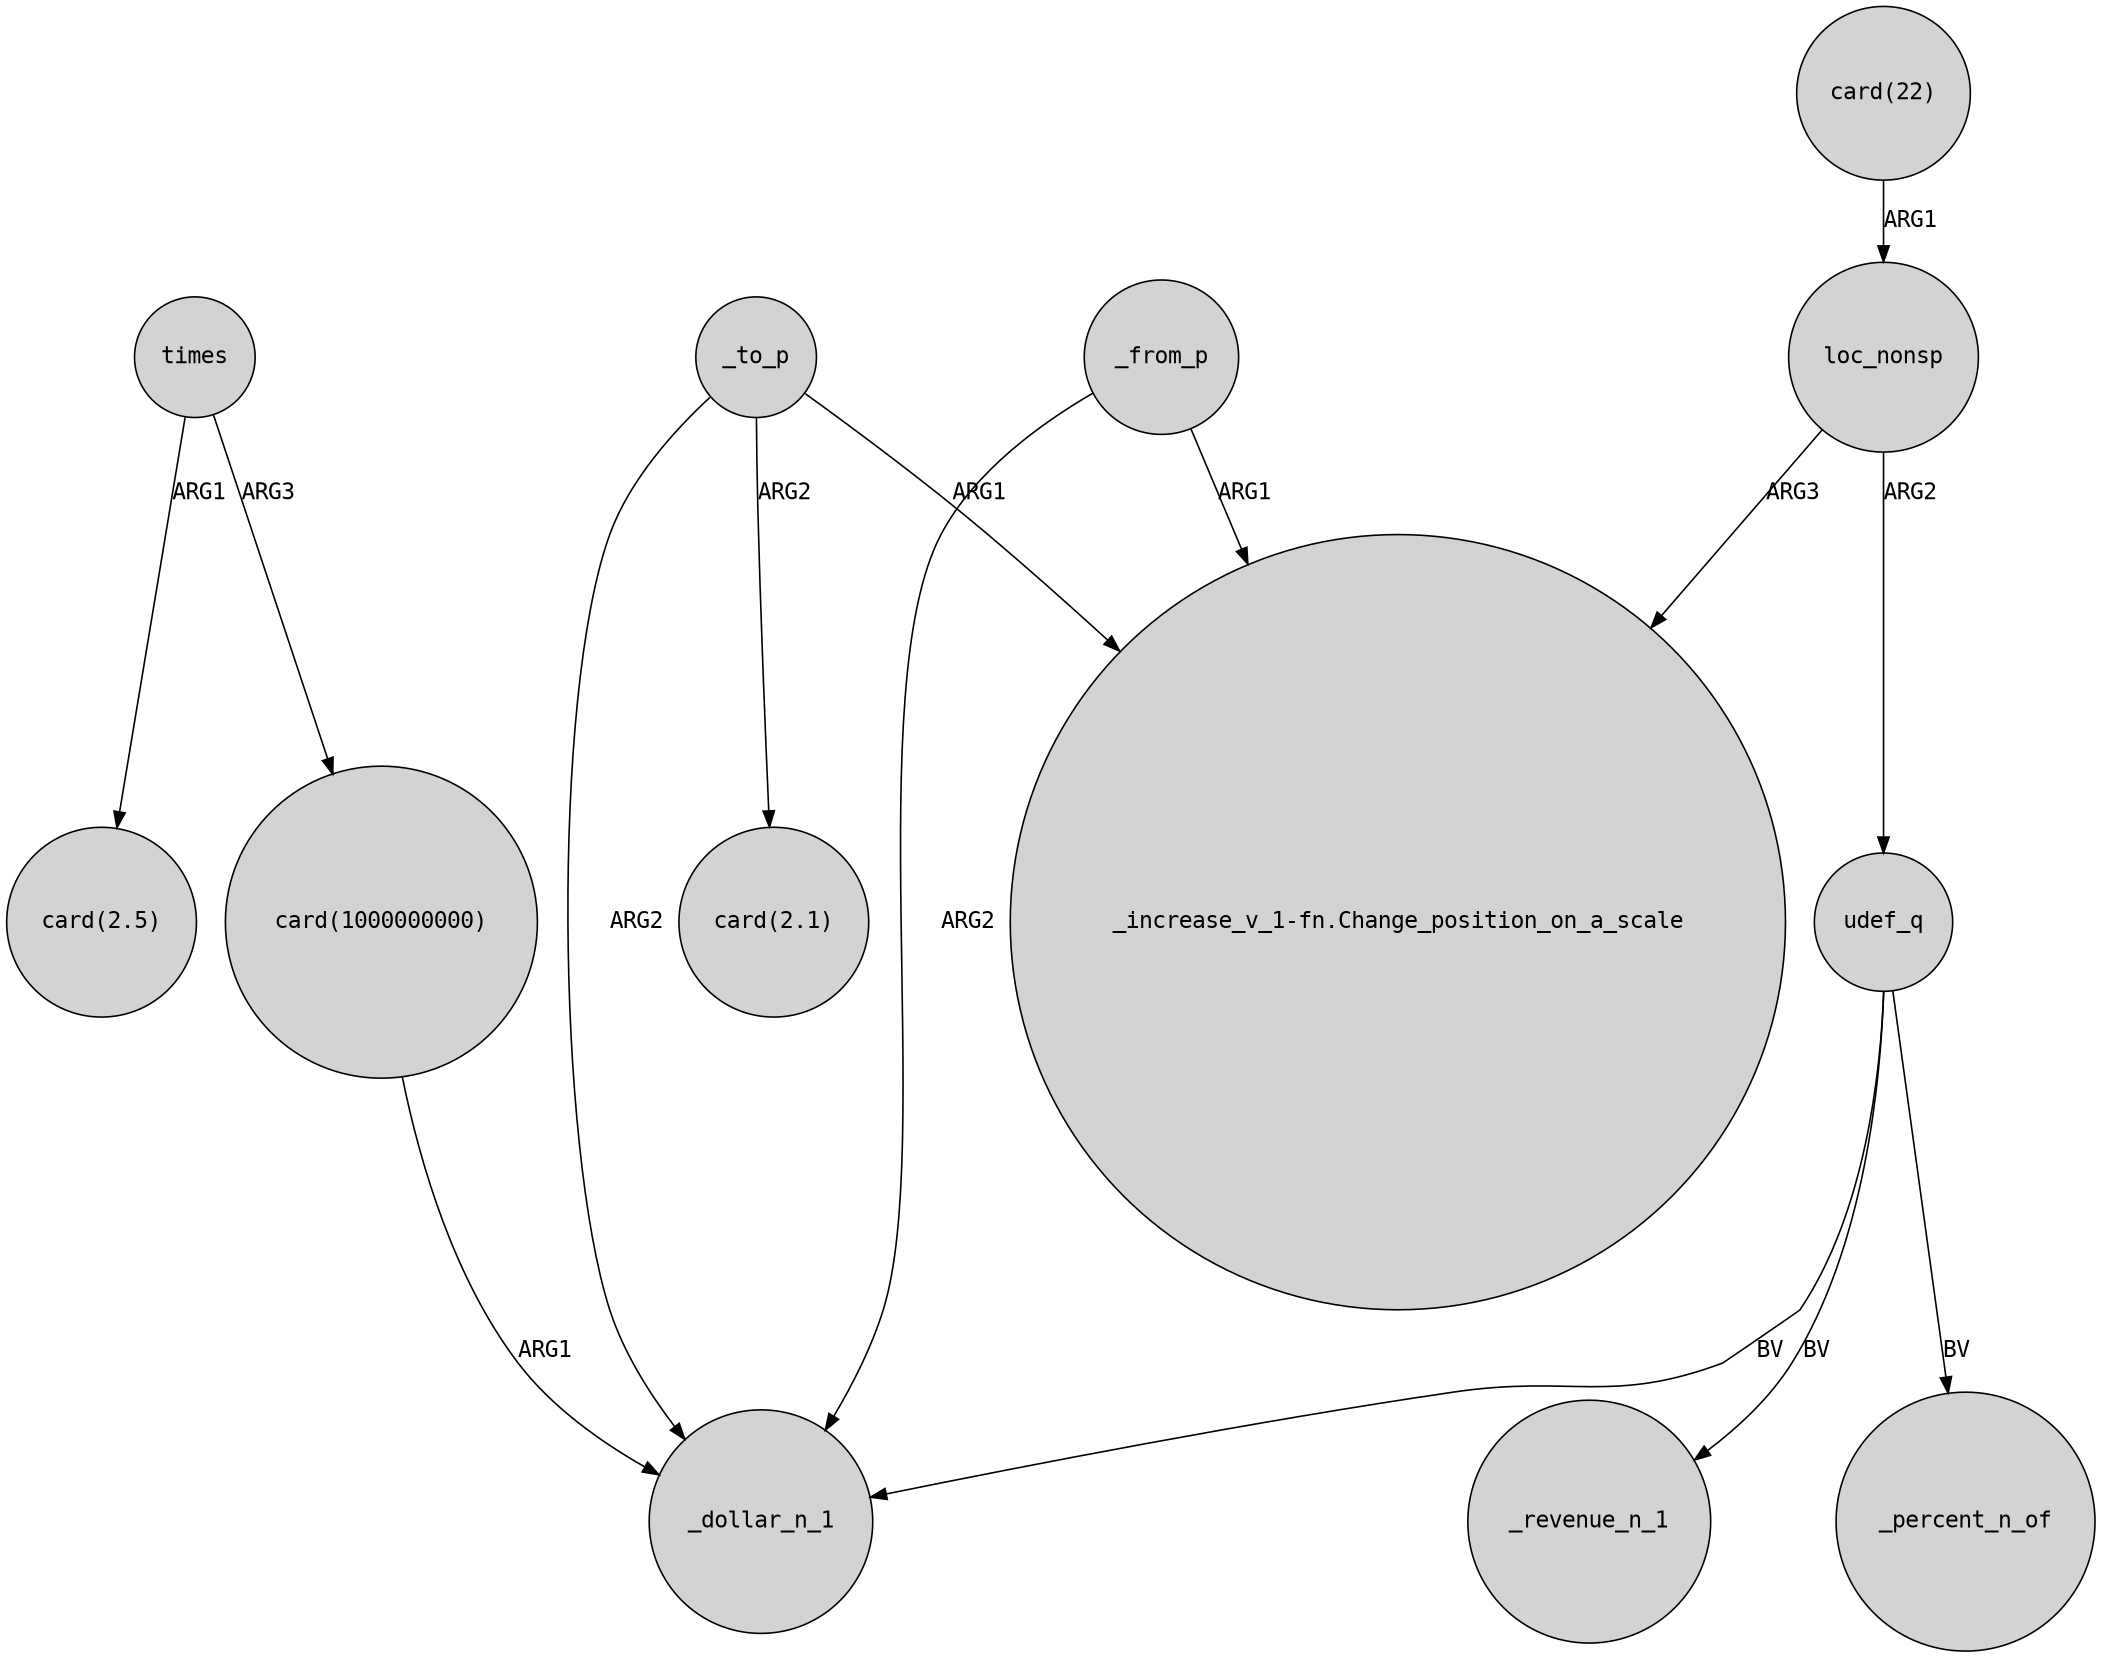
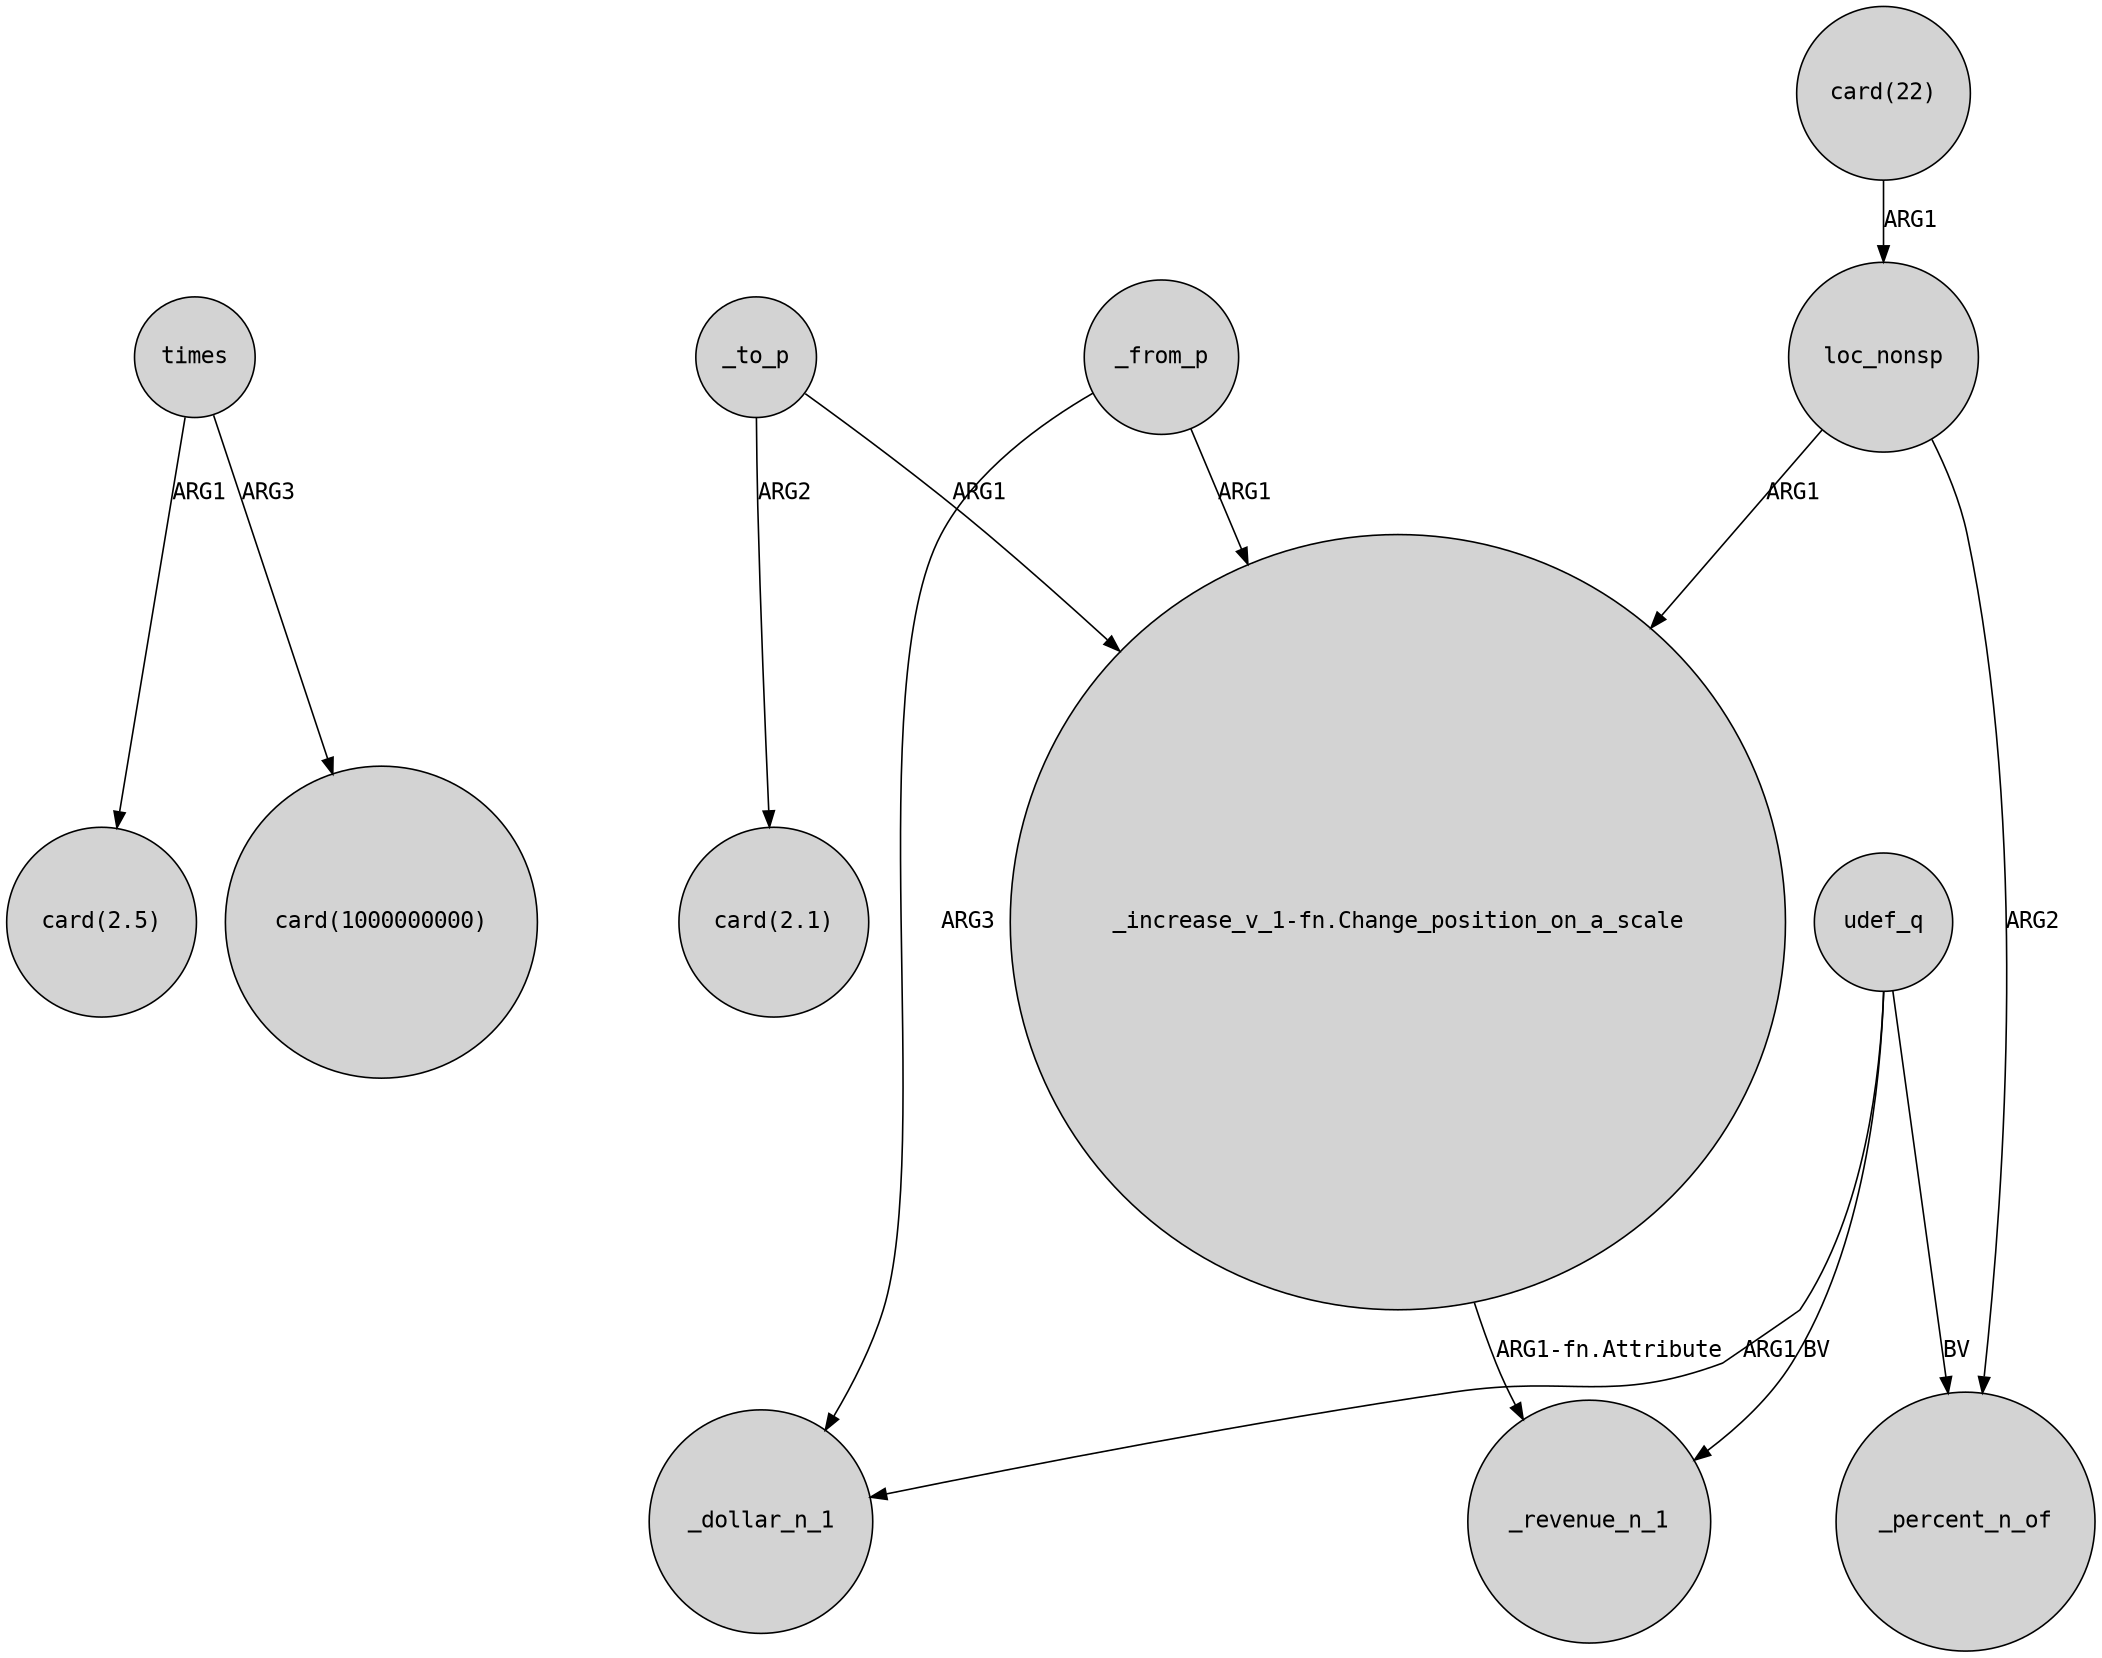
(1793, 493) -> (1793, 493)
(1884, 645) -> (2006, 904)
(568, 903) -> none
(968, 922) -> (968, 922)
(479, 1301) -> none
(1770, 1351) -> (1770, 1351)
none -> (1493, 1355)
